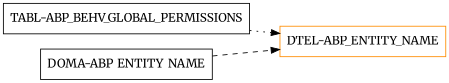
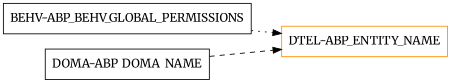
(126, 19) -> (127, 19)
(126, 64) -> (127, 64)
